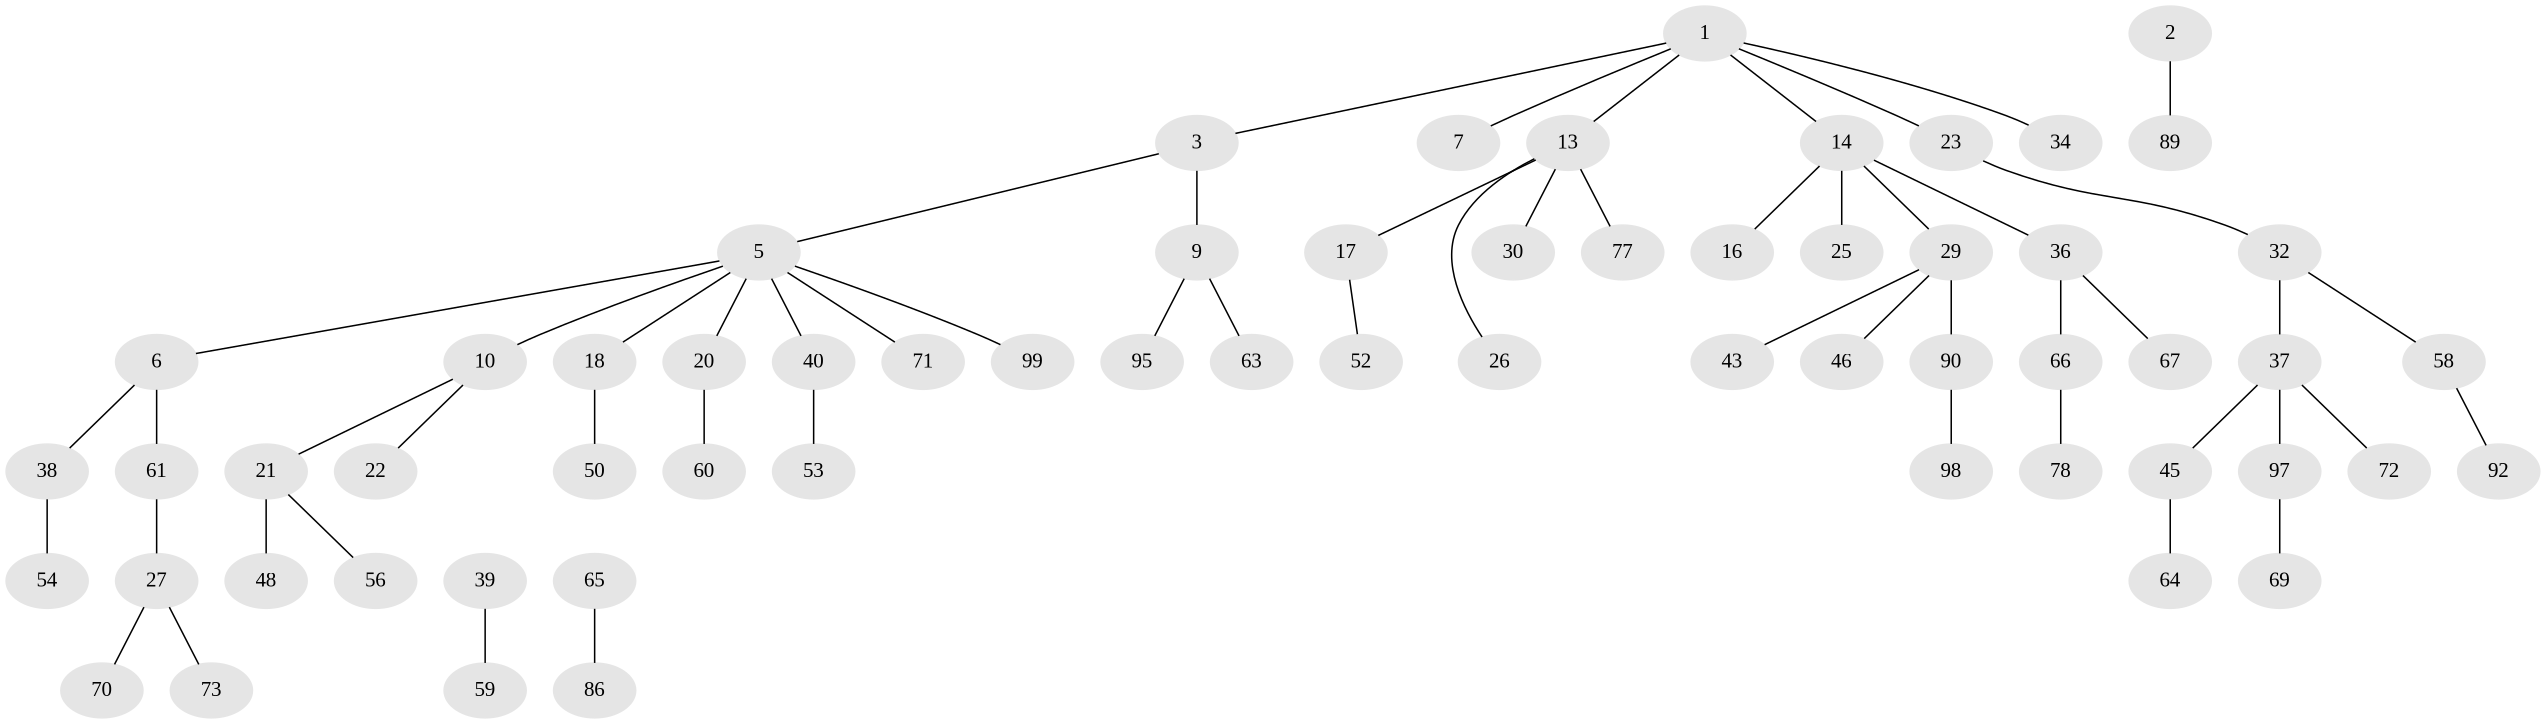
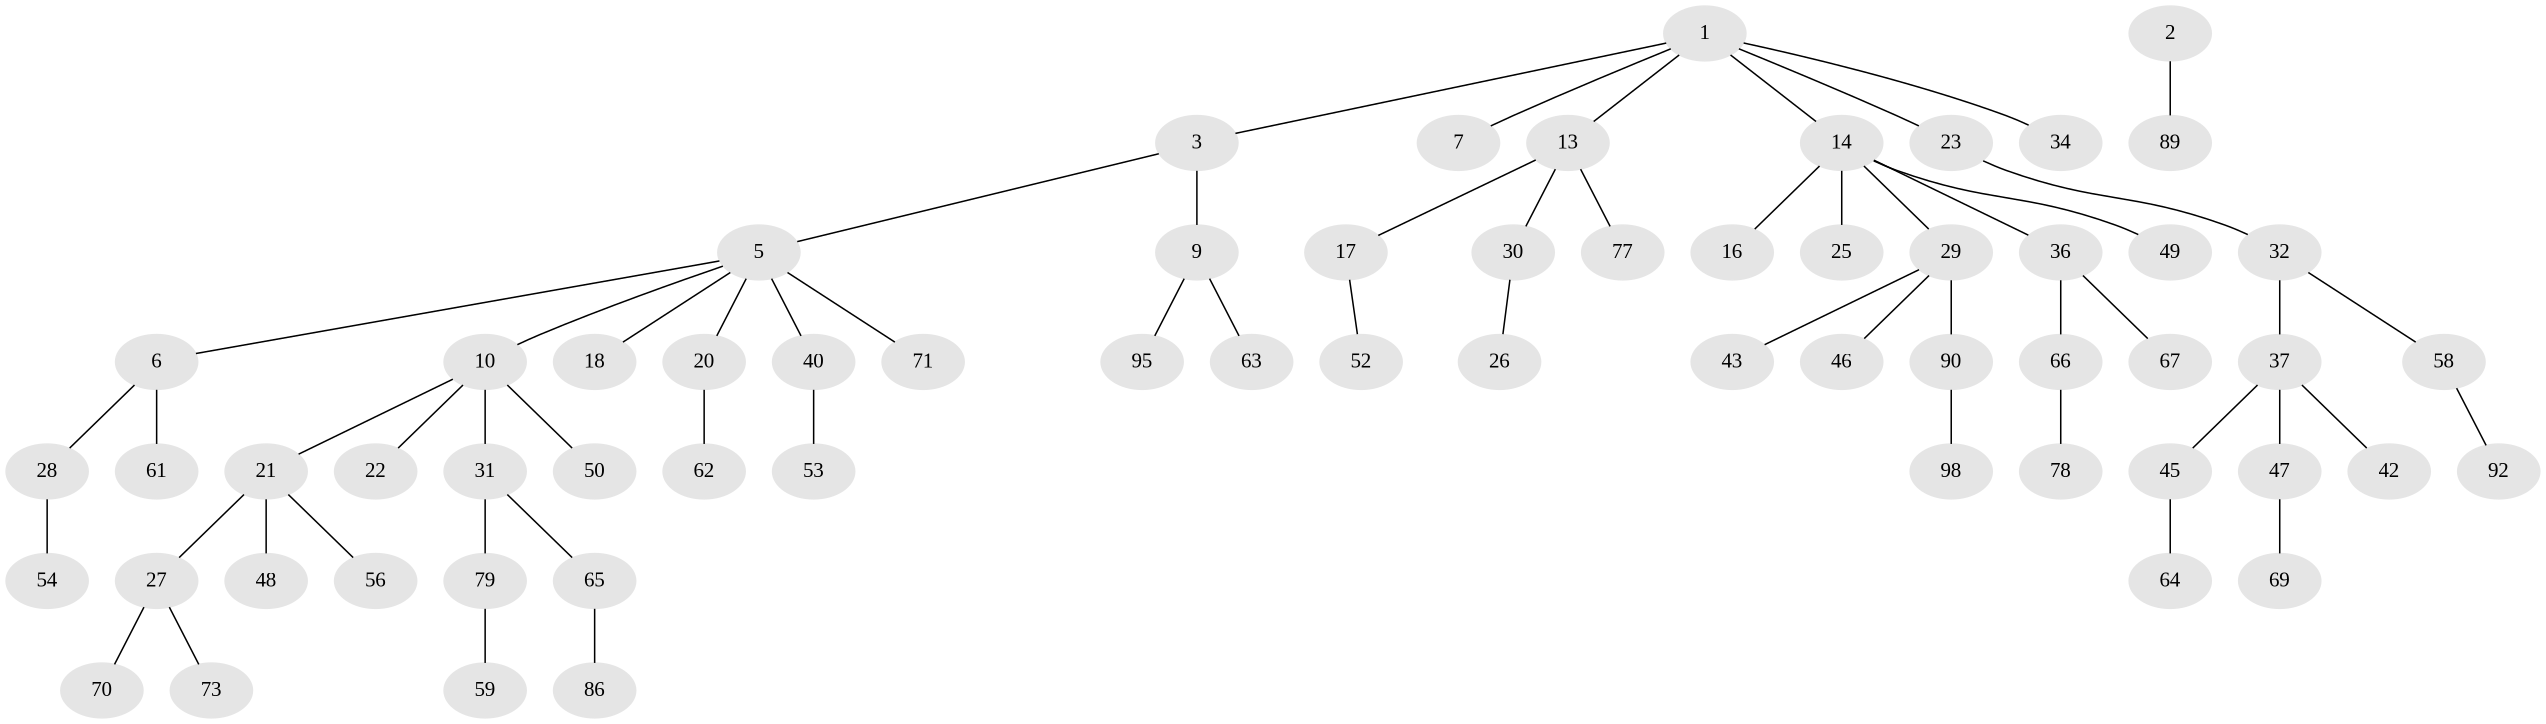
(1456, 233) -> (1506, 307)
none -> (2170, 252)
(1033, 362) -> none
(595, 417) -> (540, 417)
(47, 471) -> (47, 471)
none -> (485, 471)
(704, 471) -> (704, 471)
(2280, 471) -> (2280, 471)
(2389, 471) -> (2389, 471)
(157, 526) -> (212, 526)
(485, 581) -> (485, 581)
